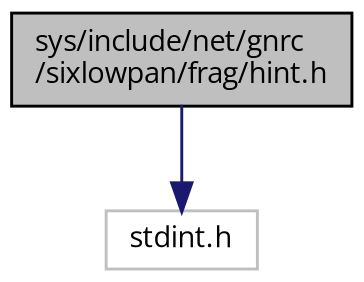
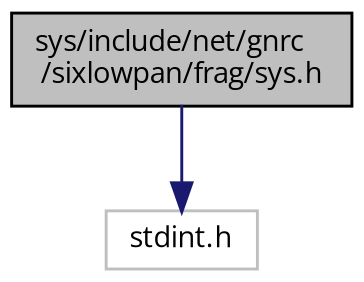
(182, 60) -> (182, 60)
